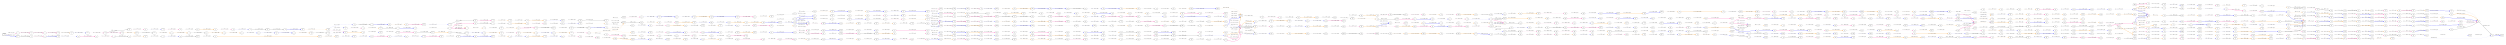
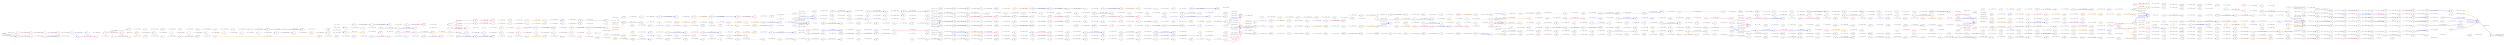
(1879, 30) -> none
(894, 39) -> none
